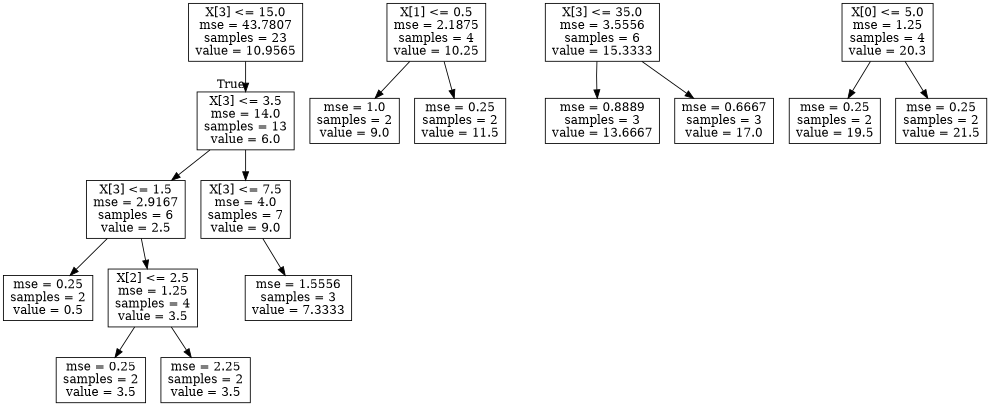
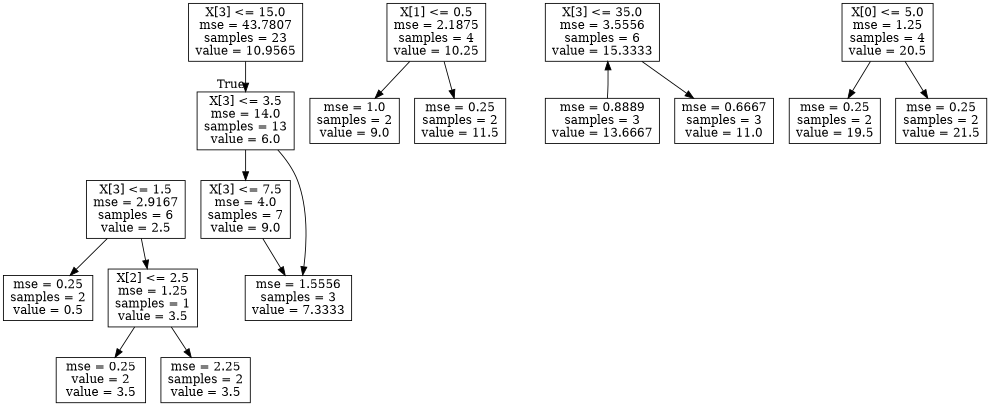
(888, 32) -> (888, 32)
(597, 76) -> (608, 84)
(724, 121) -> (724, 121)
(194, 162) -> (304, 205)
(153, 298) -> (153, 298)
(101, 380) -> (101, 380)
